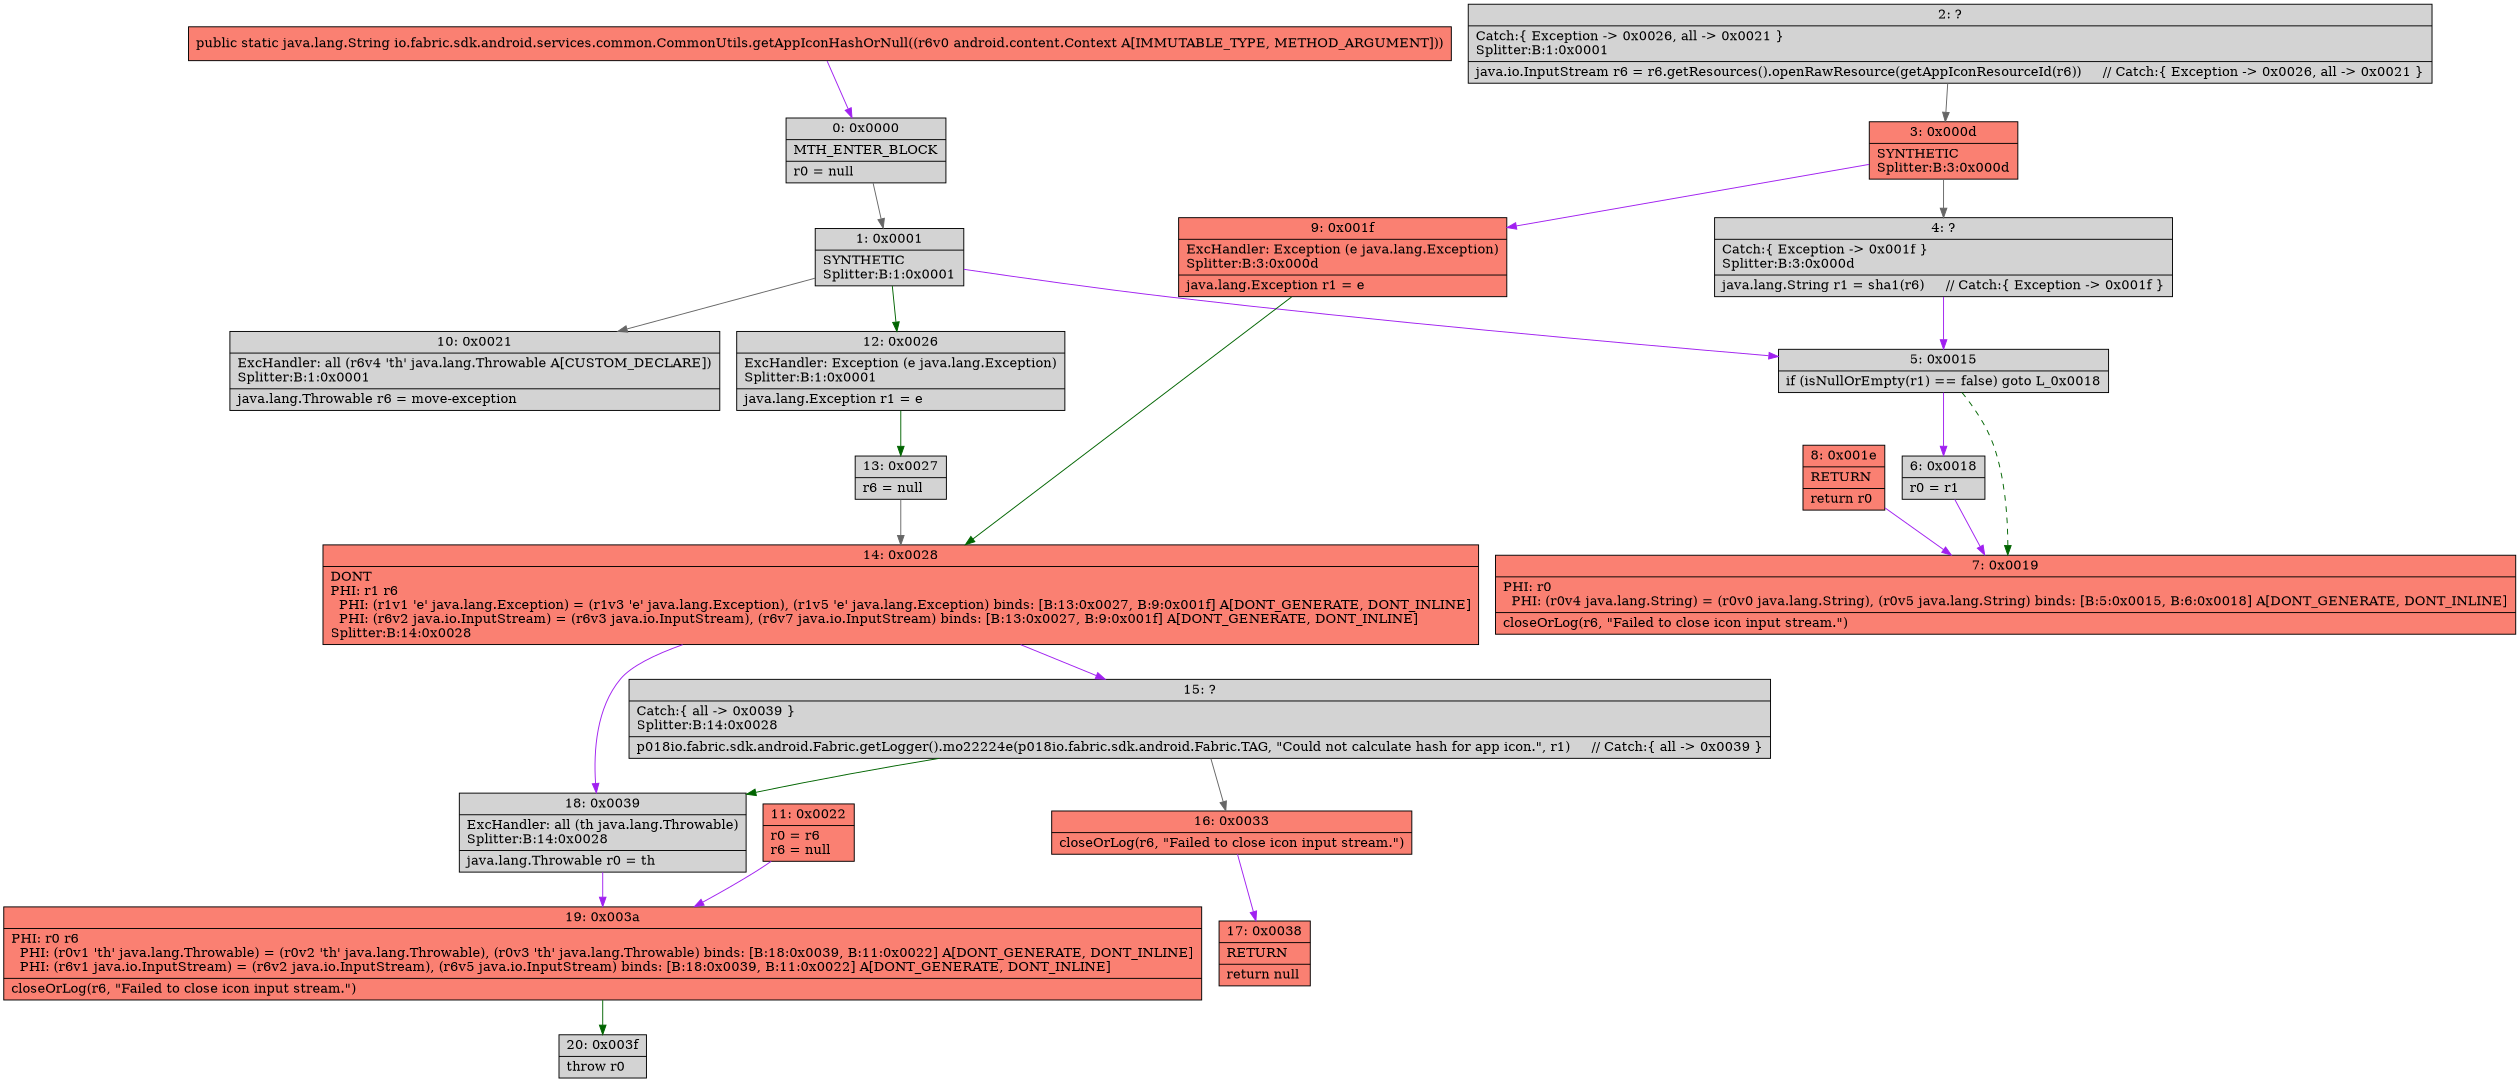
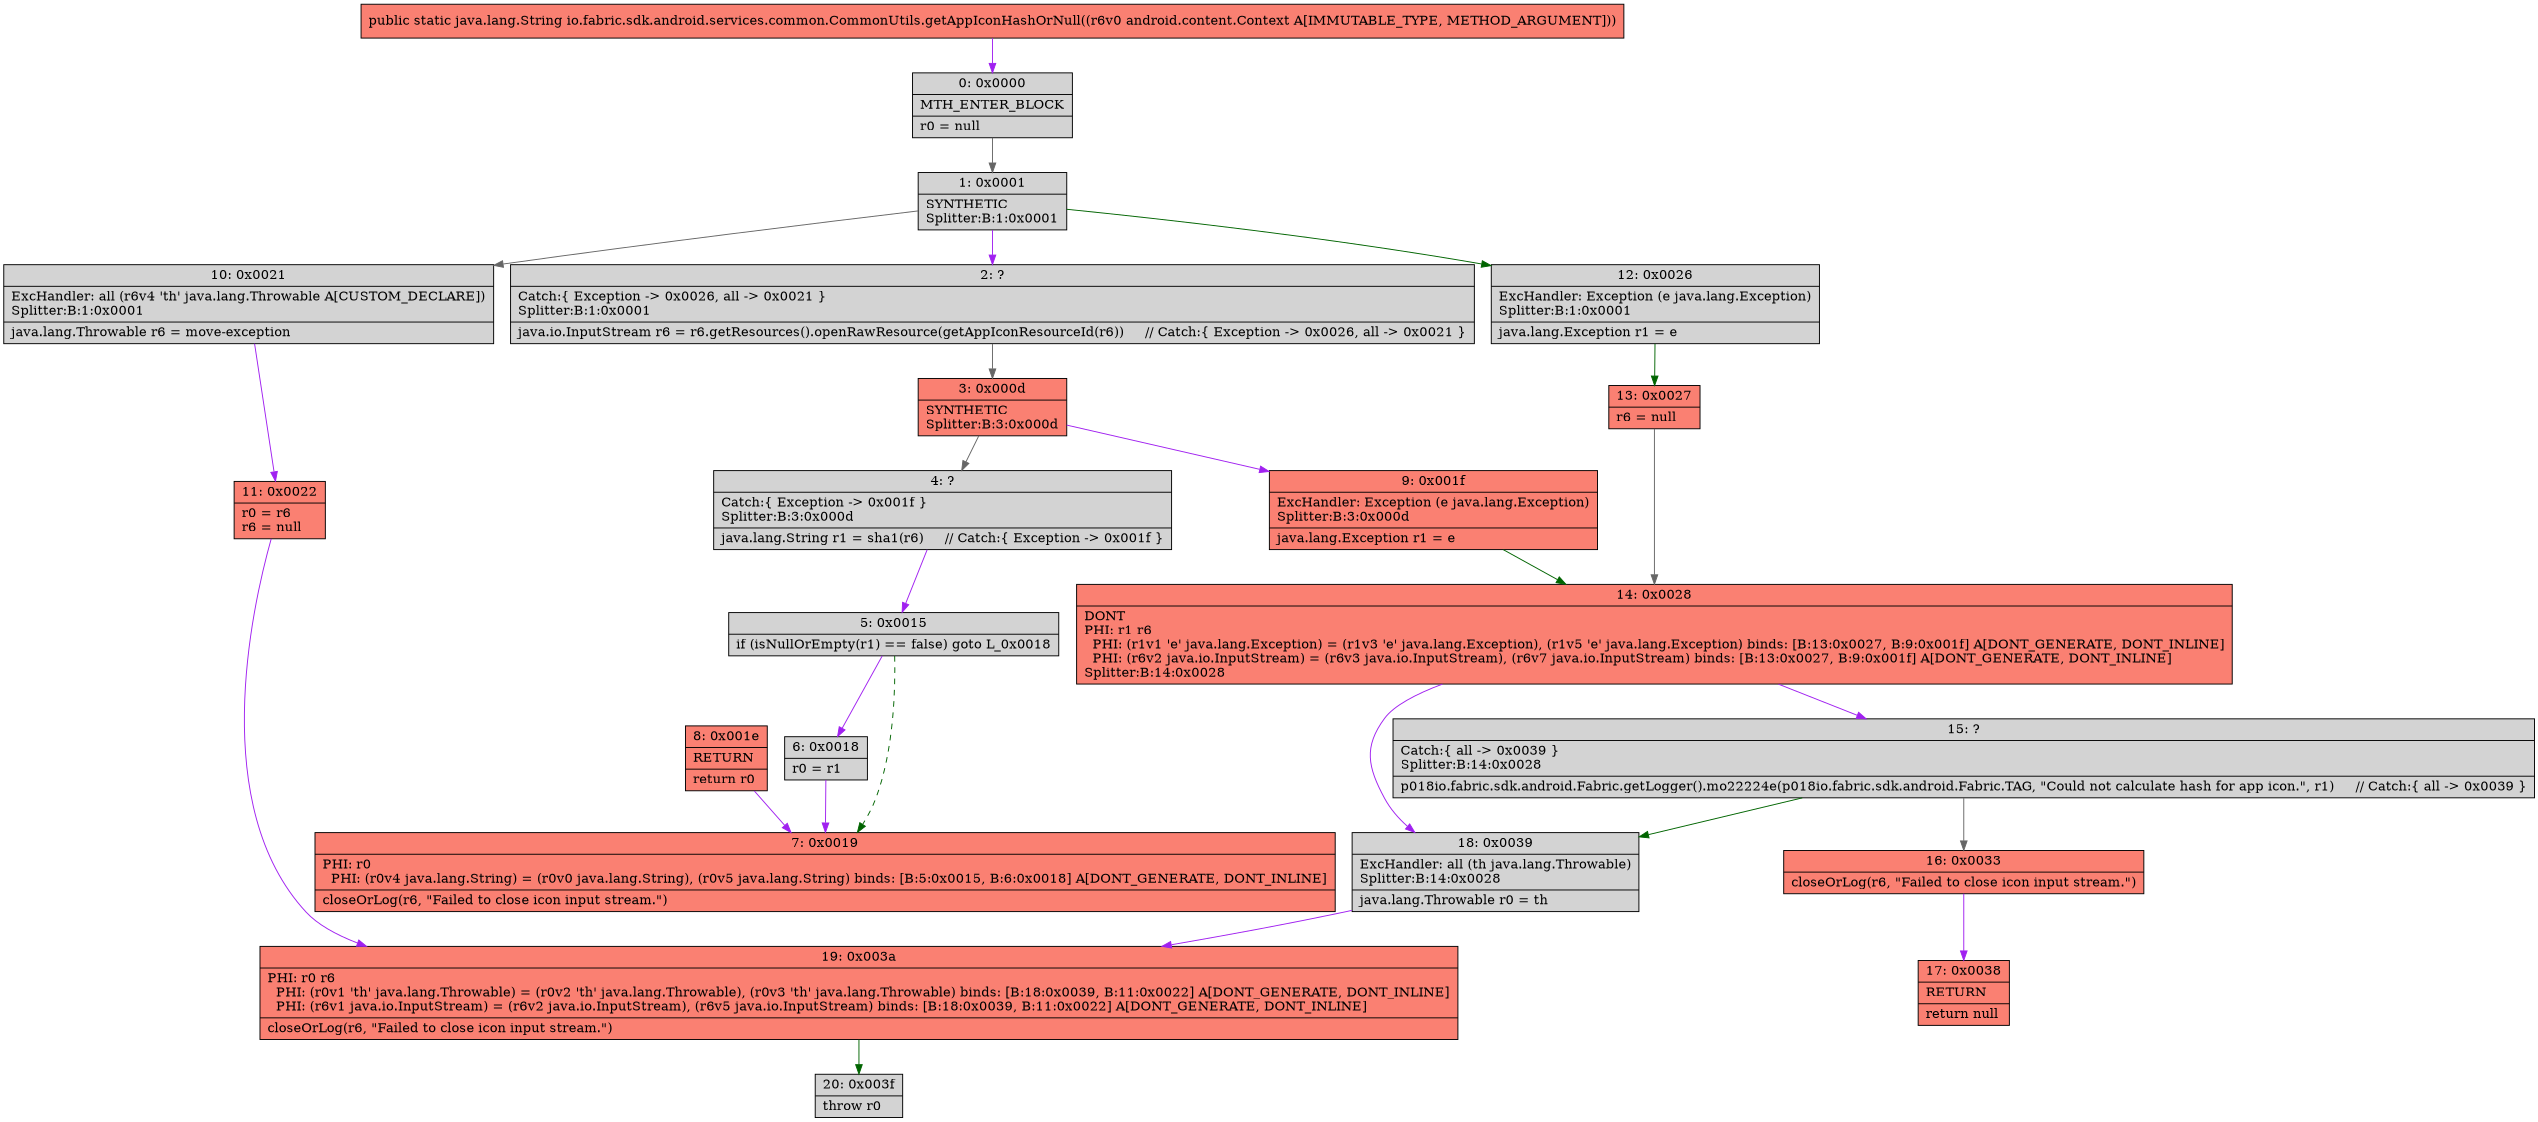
(1366, 318) -> (992, 242)
none -> (264, 408)
(901, 478) -> (1654, 407)
